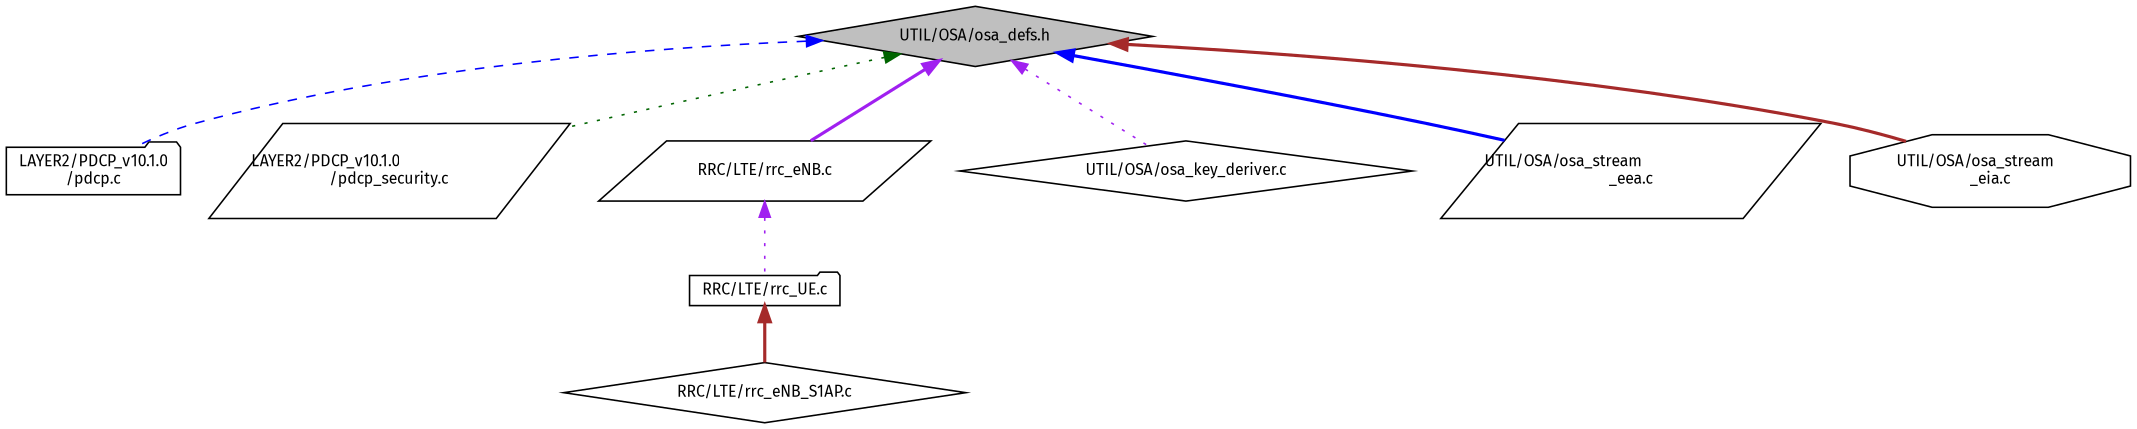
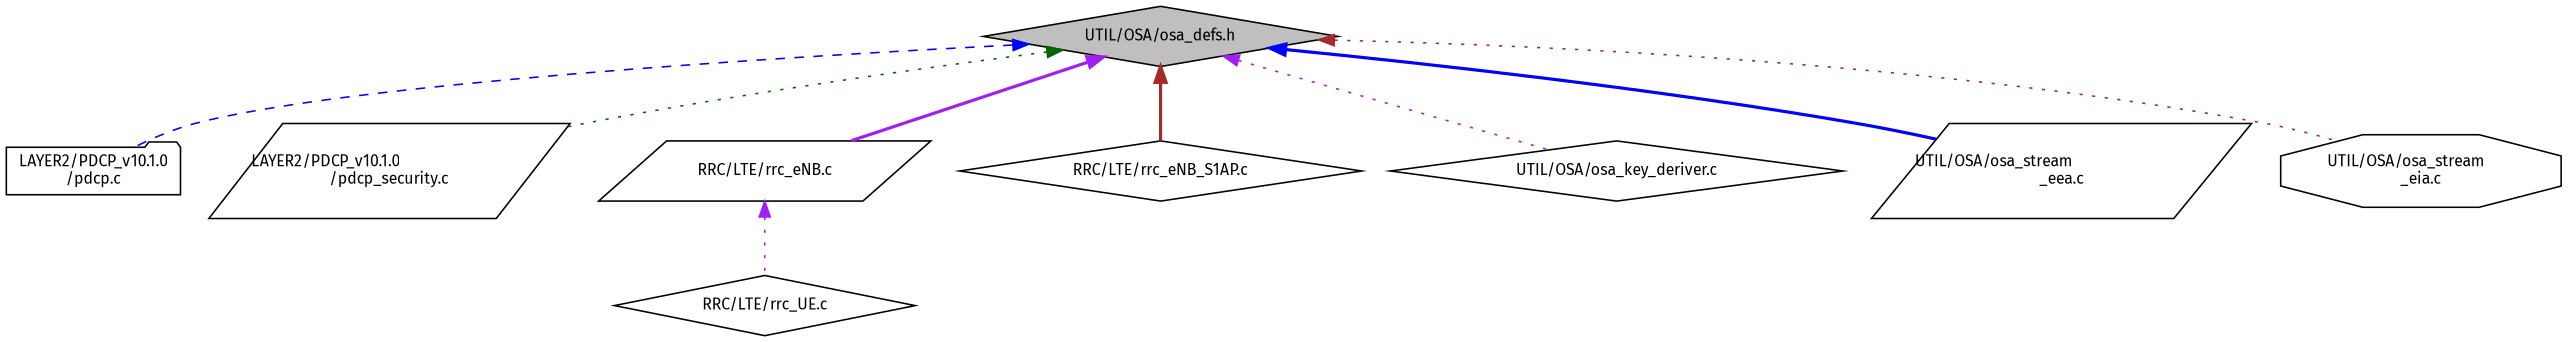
(1519, 77) -> (1839, 68)
(765, 291) -> (765, 306)
(765, 342) -> (1161, 111)
